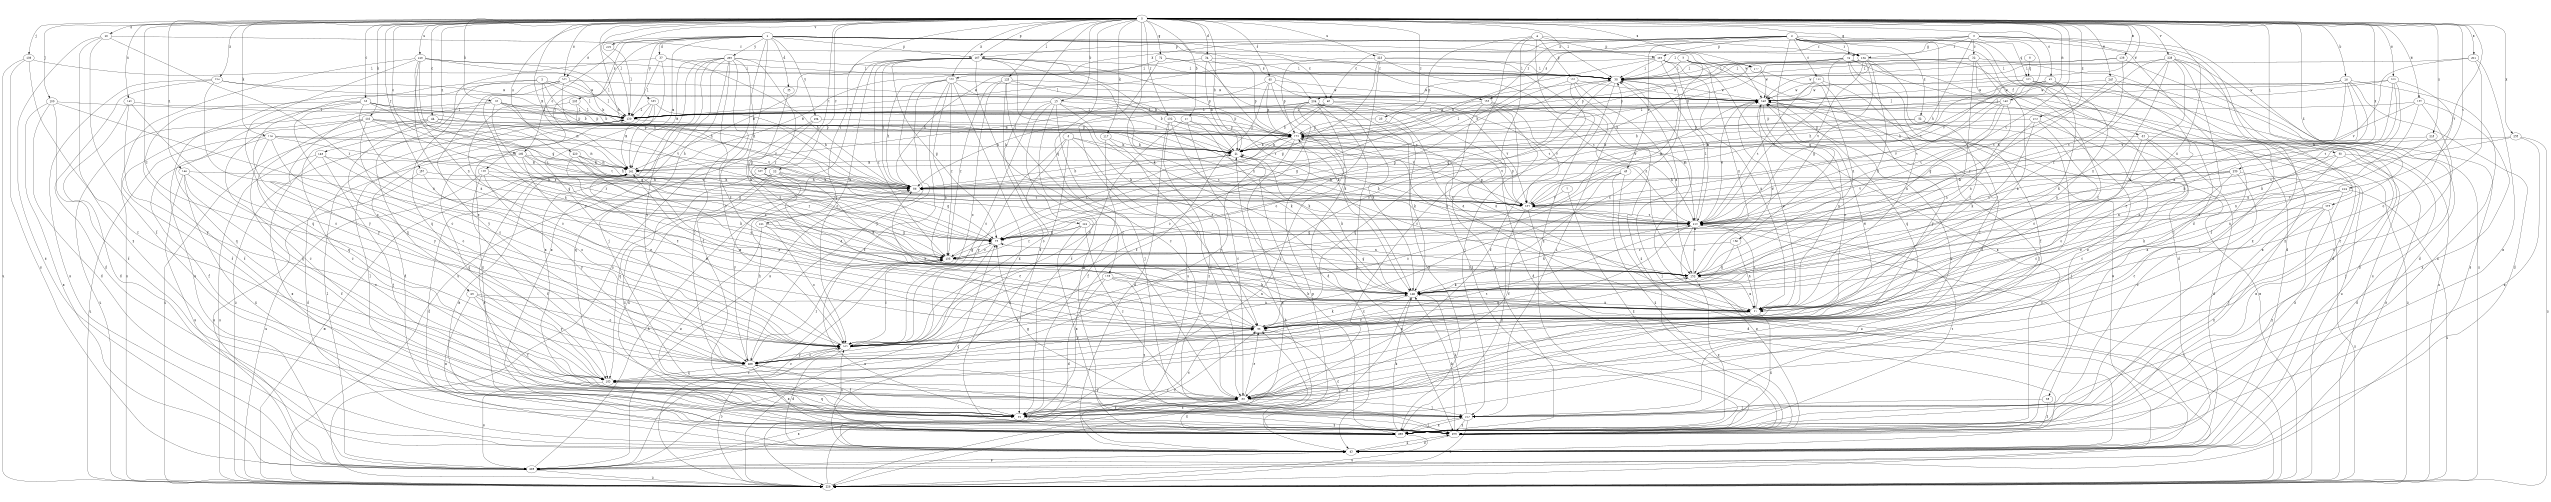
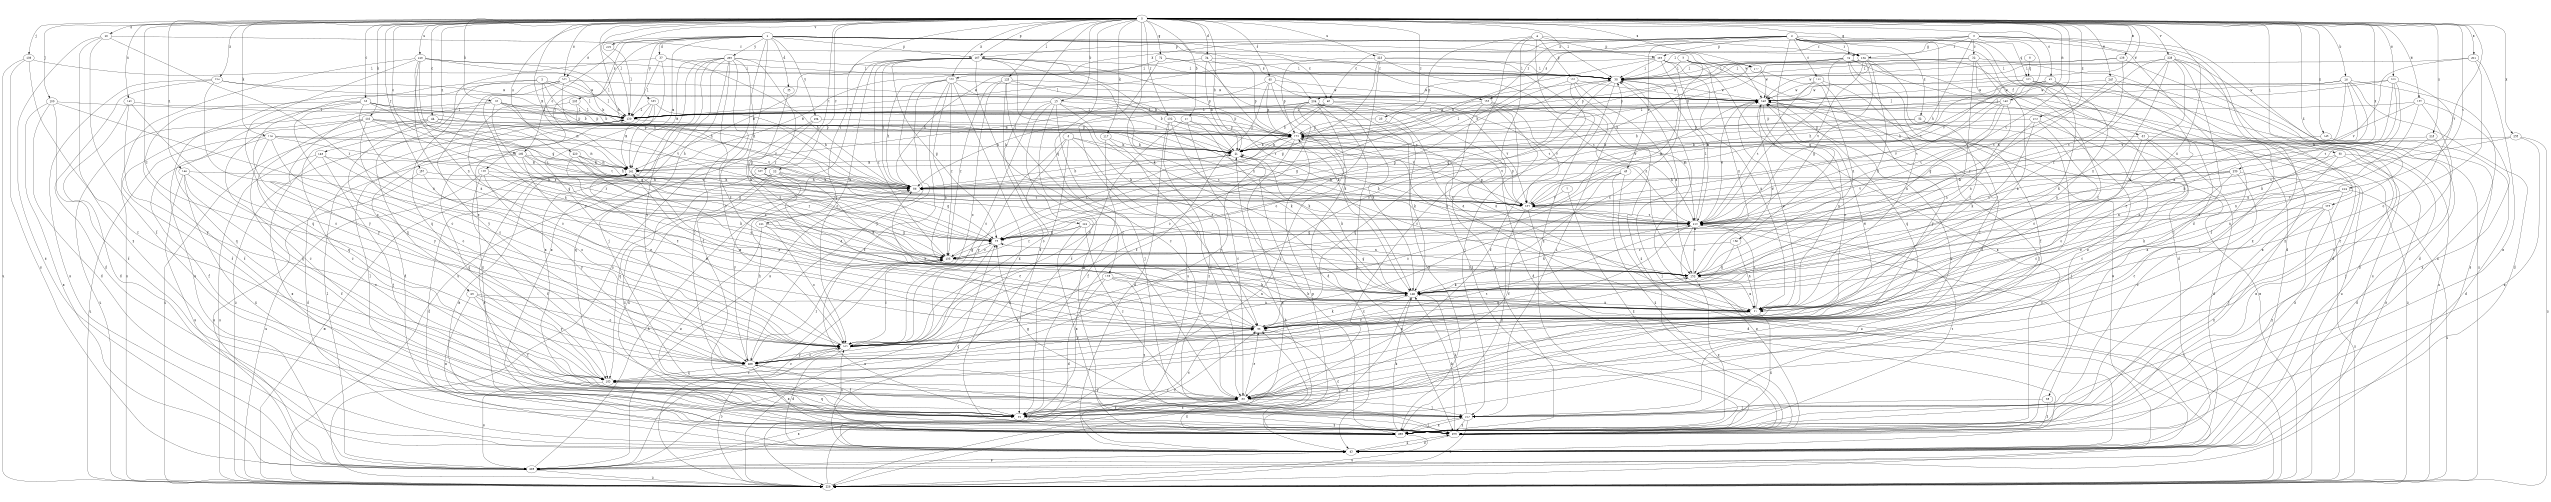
none -> (2326, 136)
